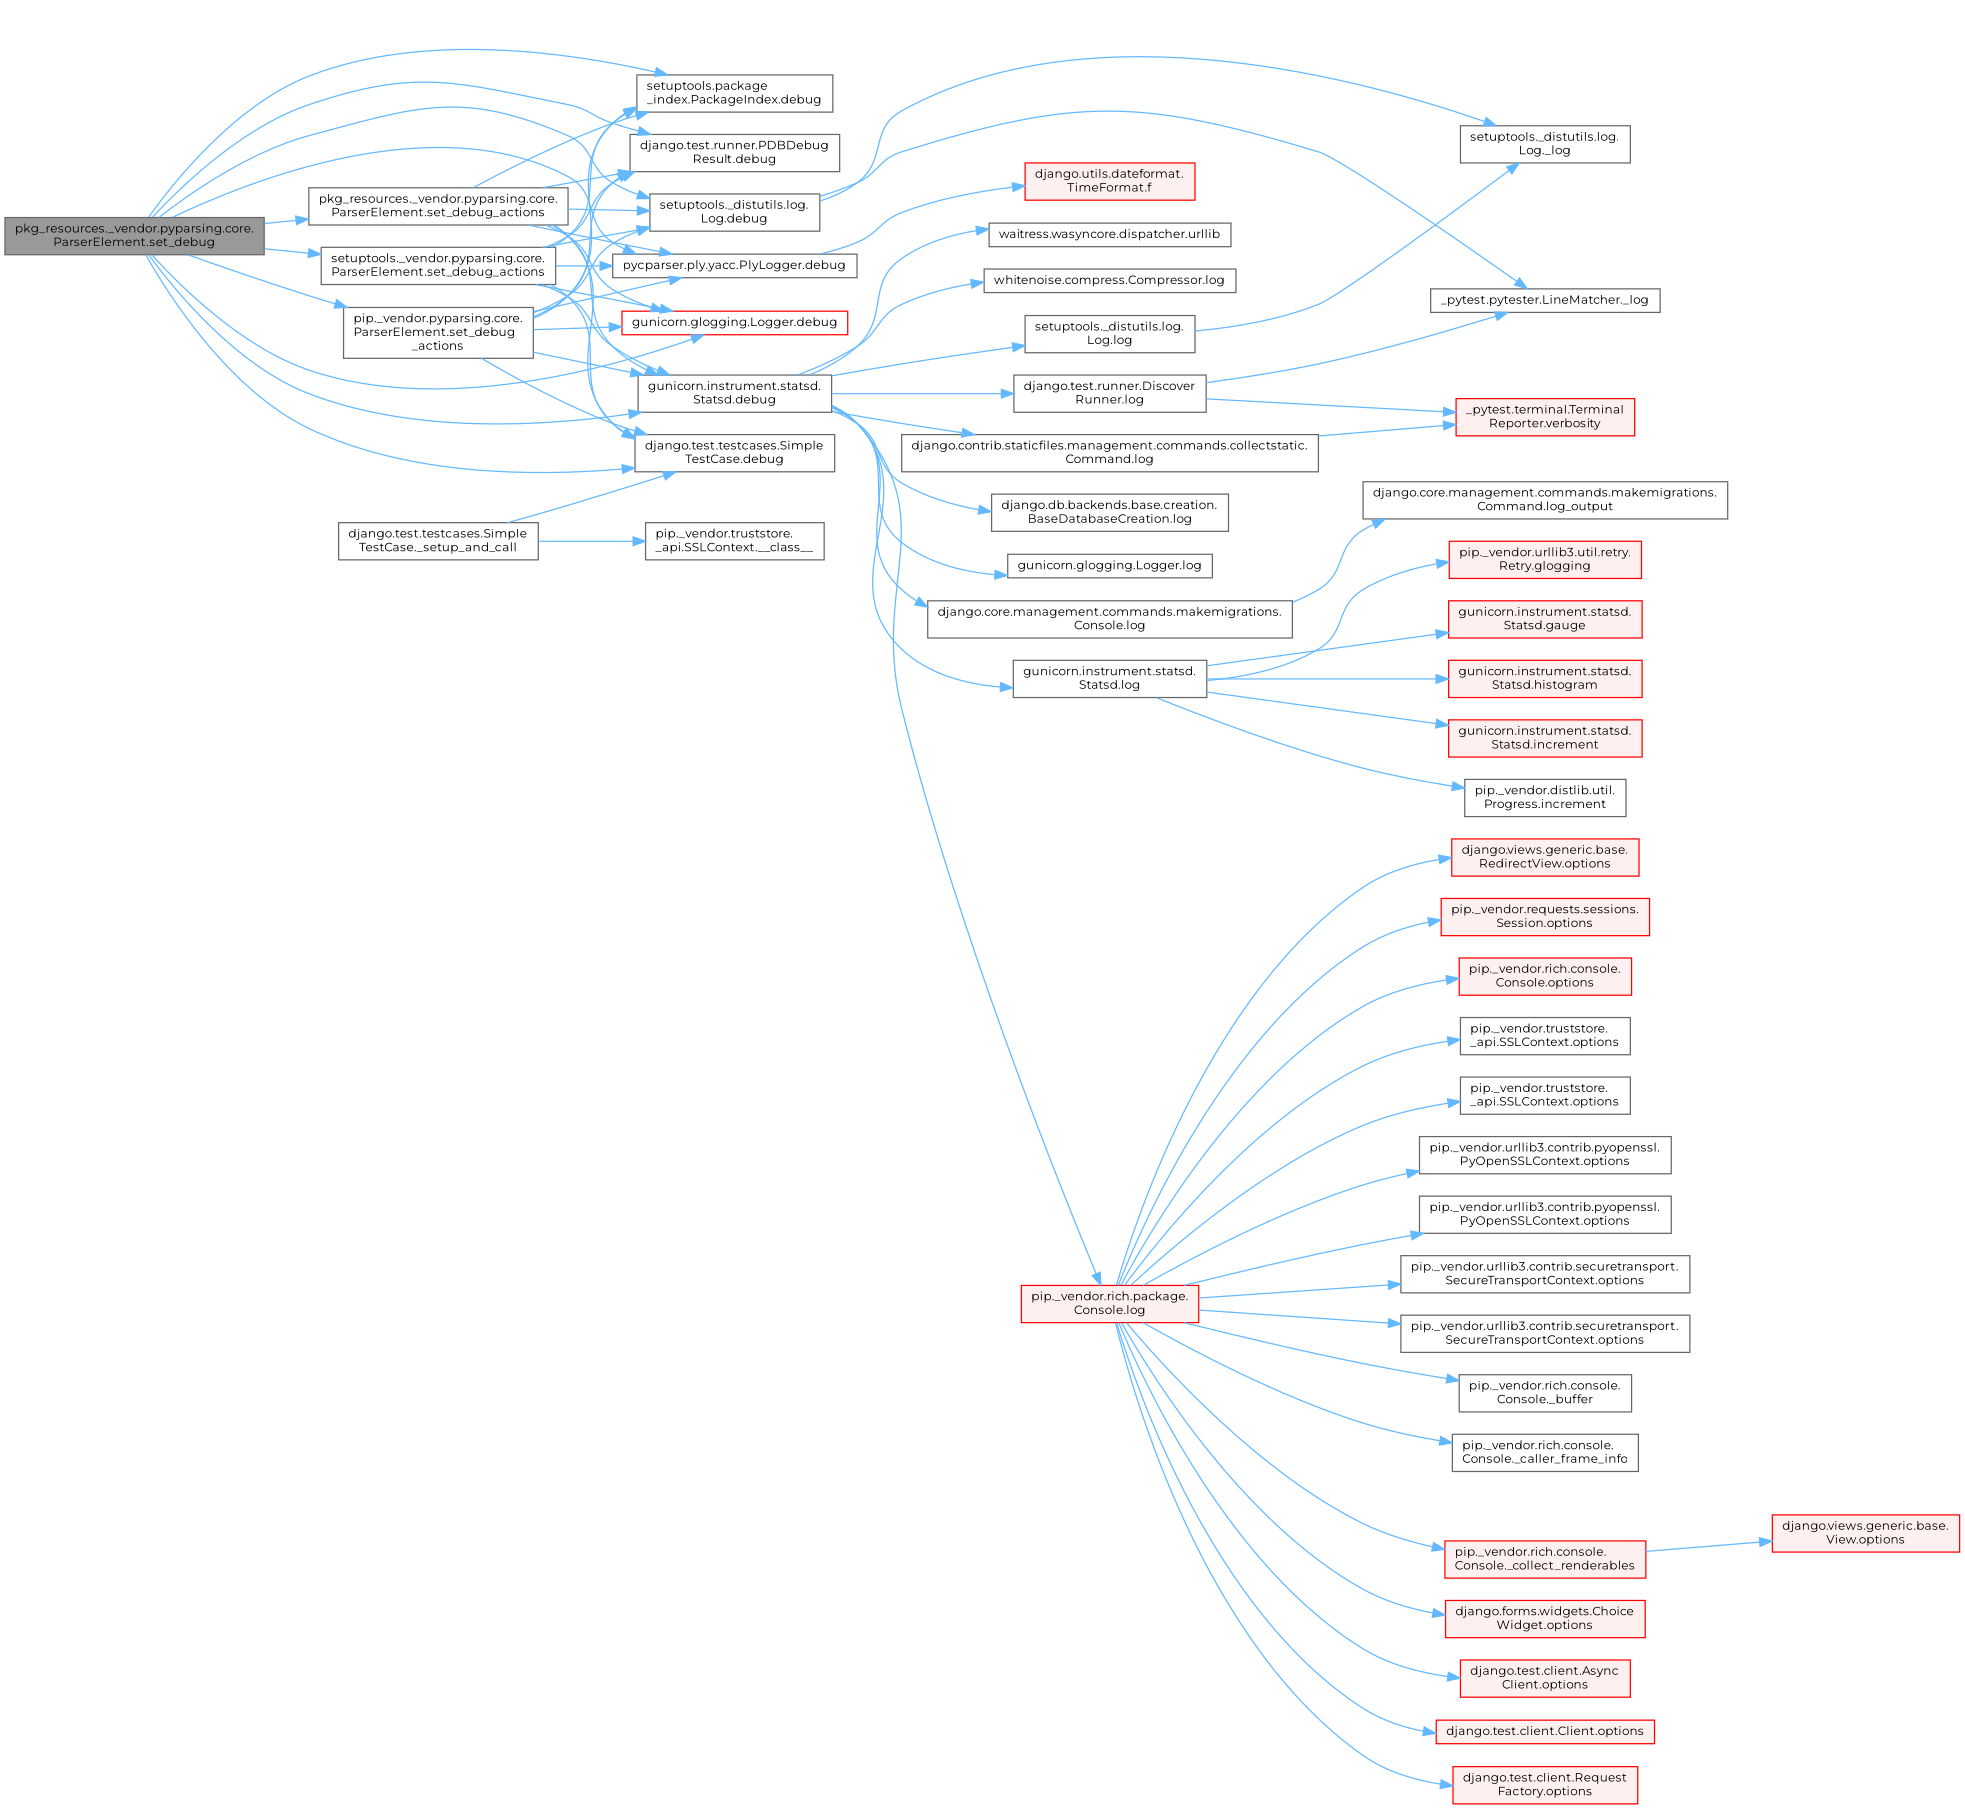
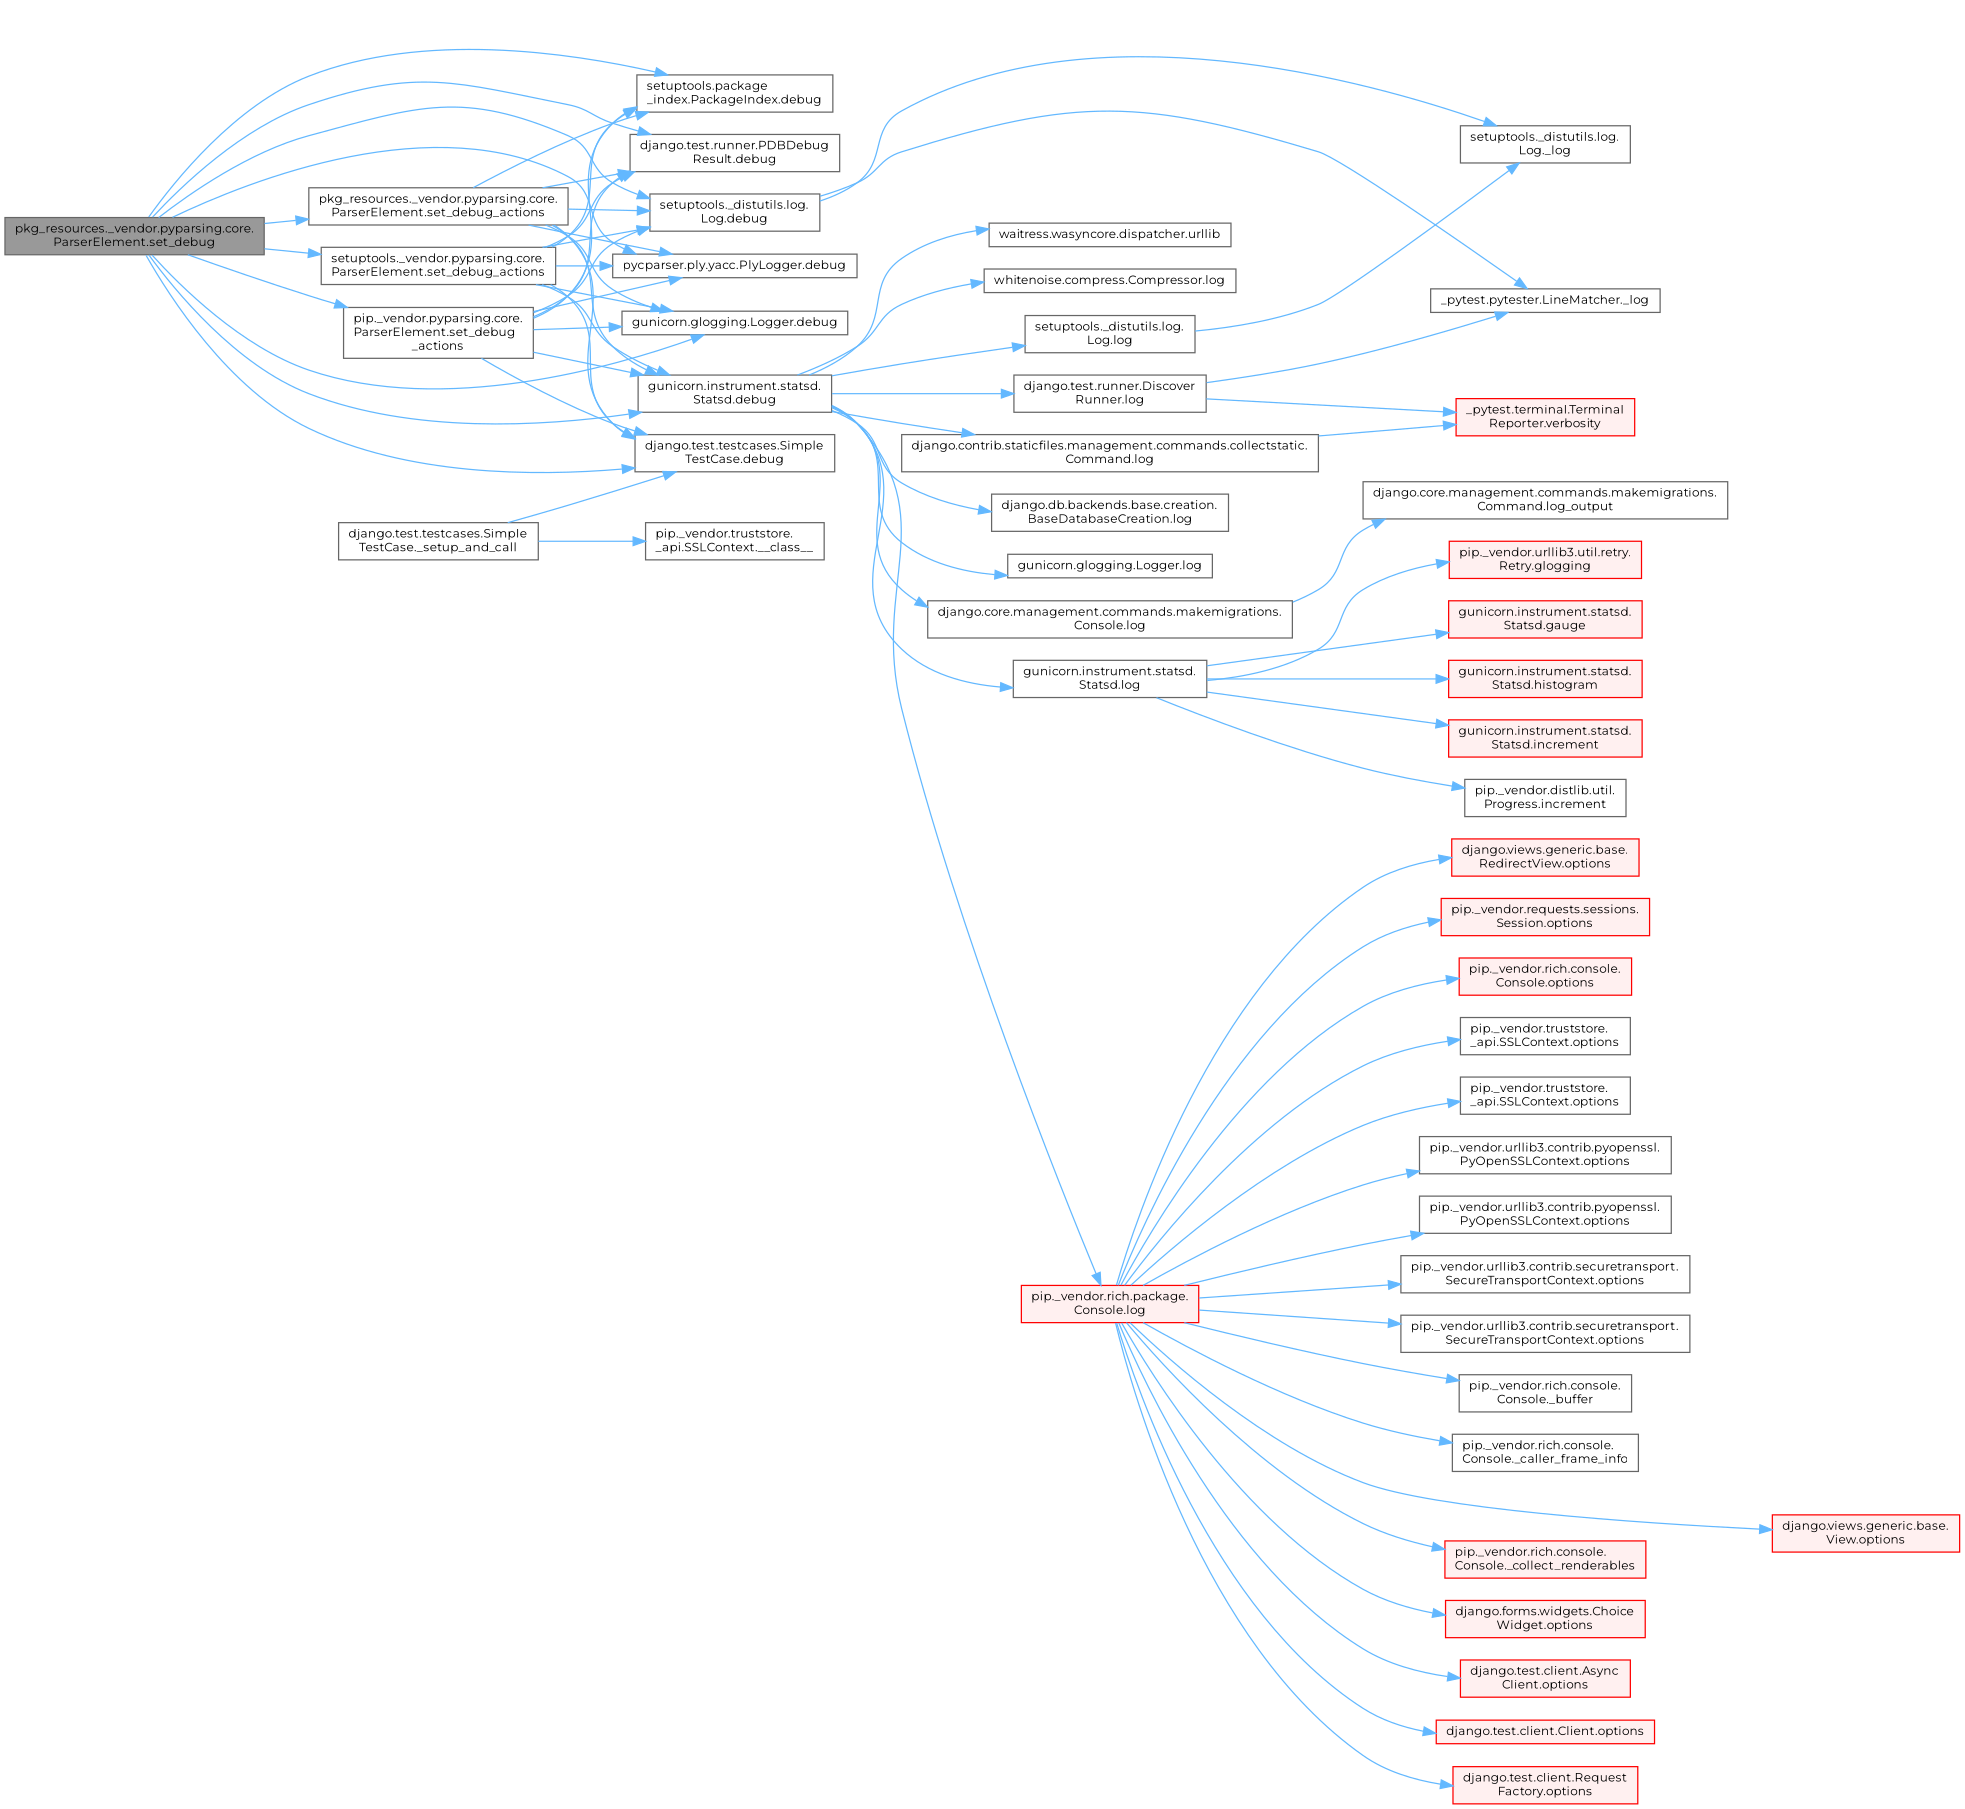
(1110, 182) -> none
(735, 323) -> (735, 323)
(1703, 1547) -> (1419, 1497)
